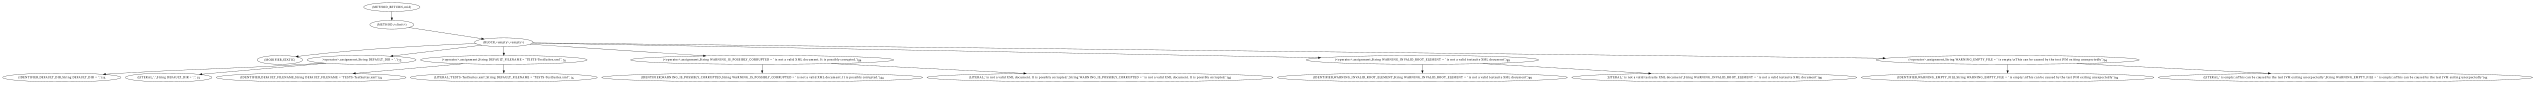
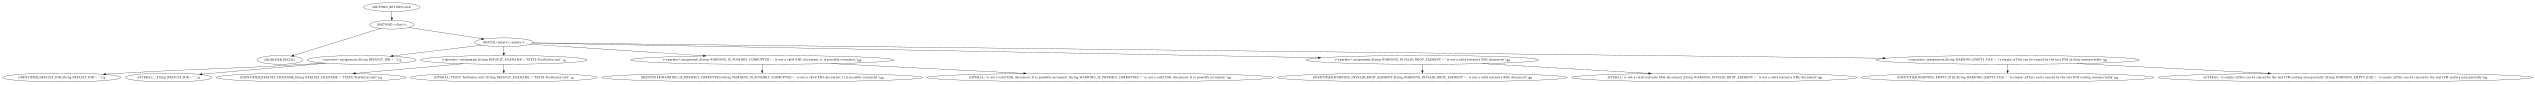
(387, 48) -> (337, 42)
